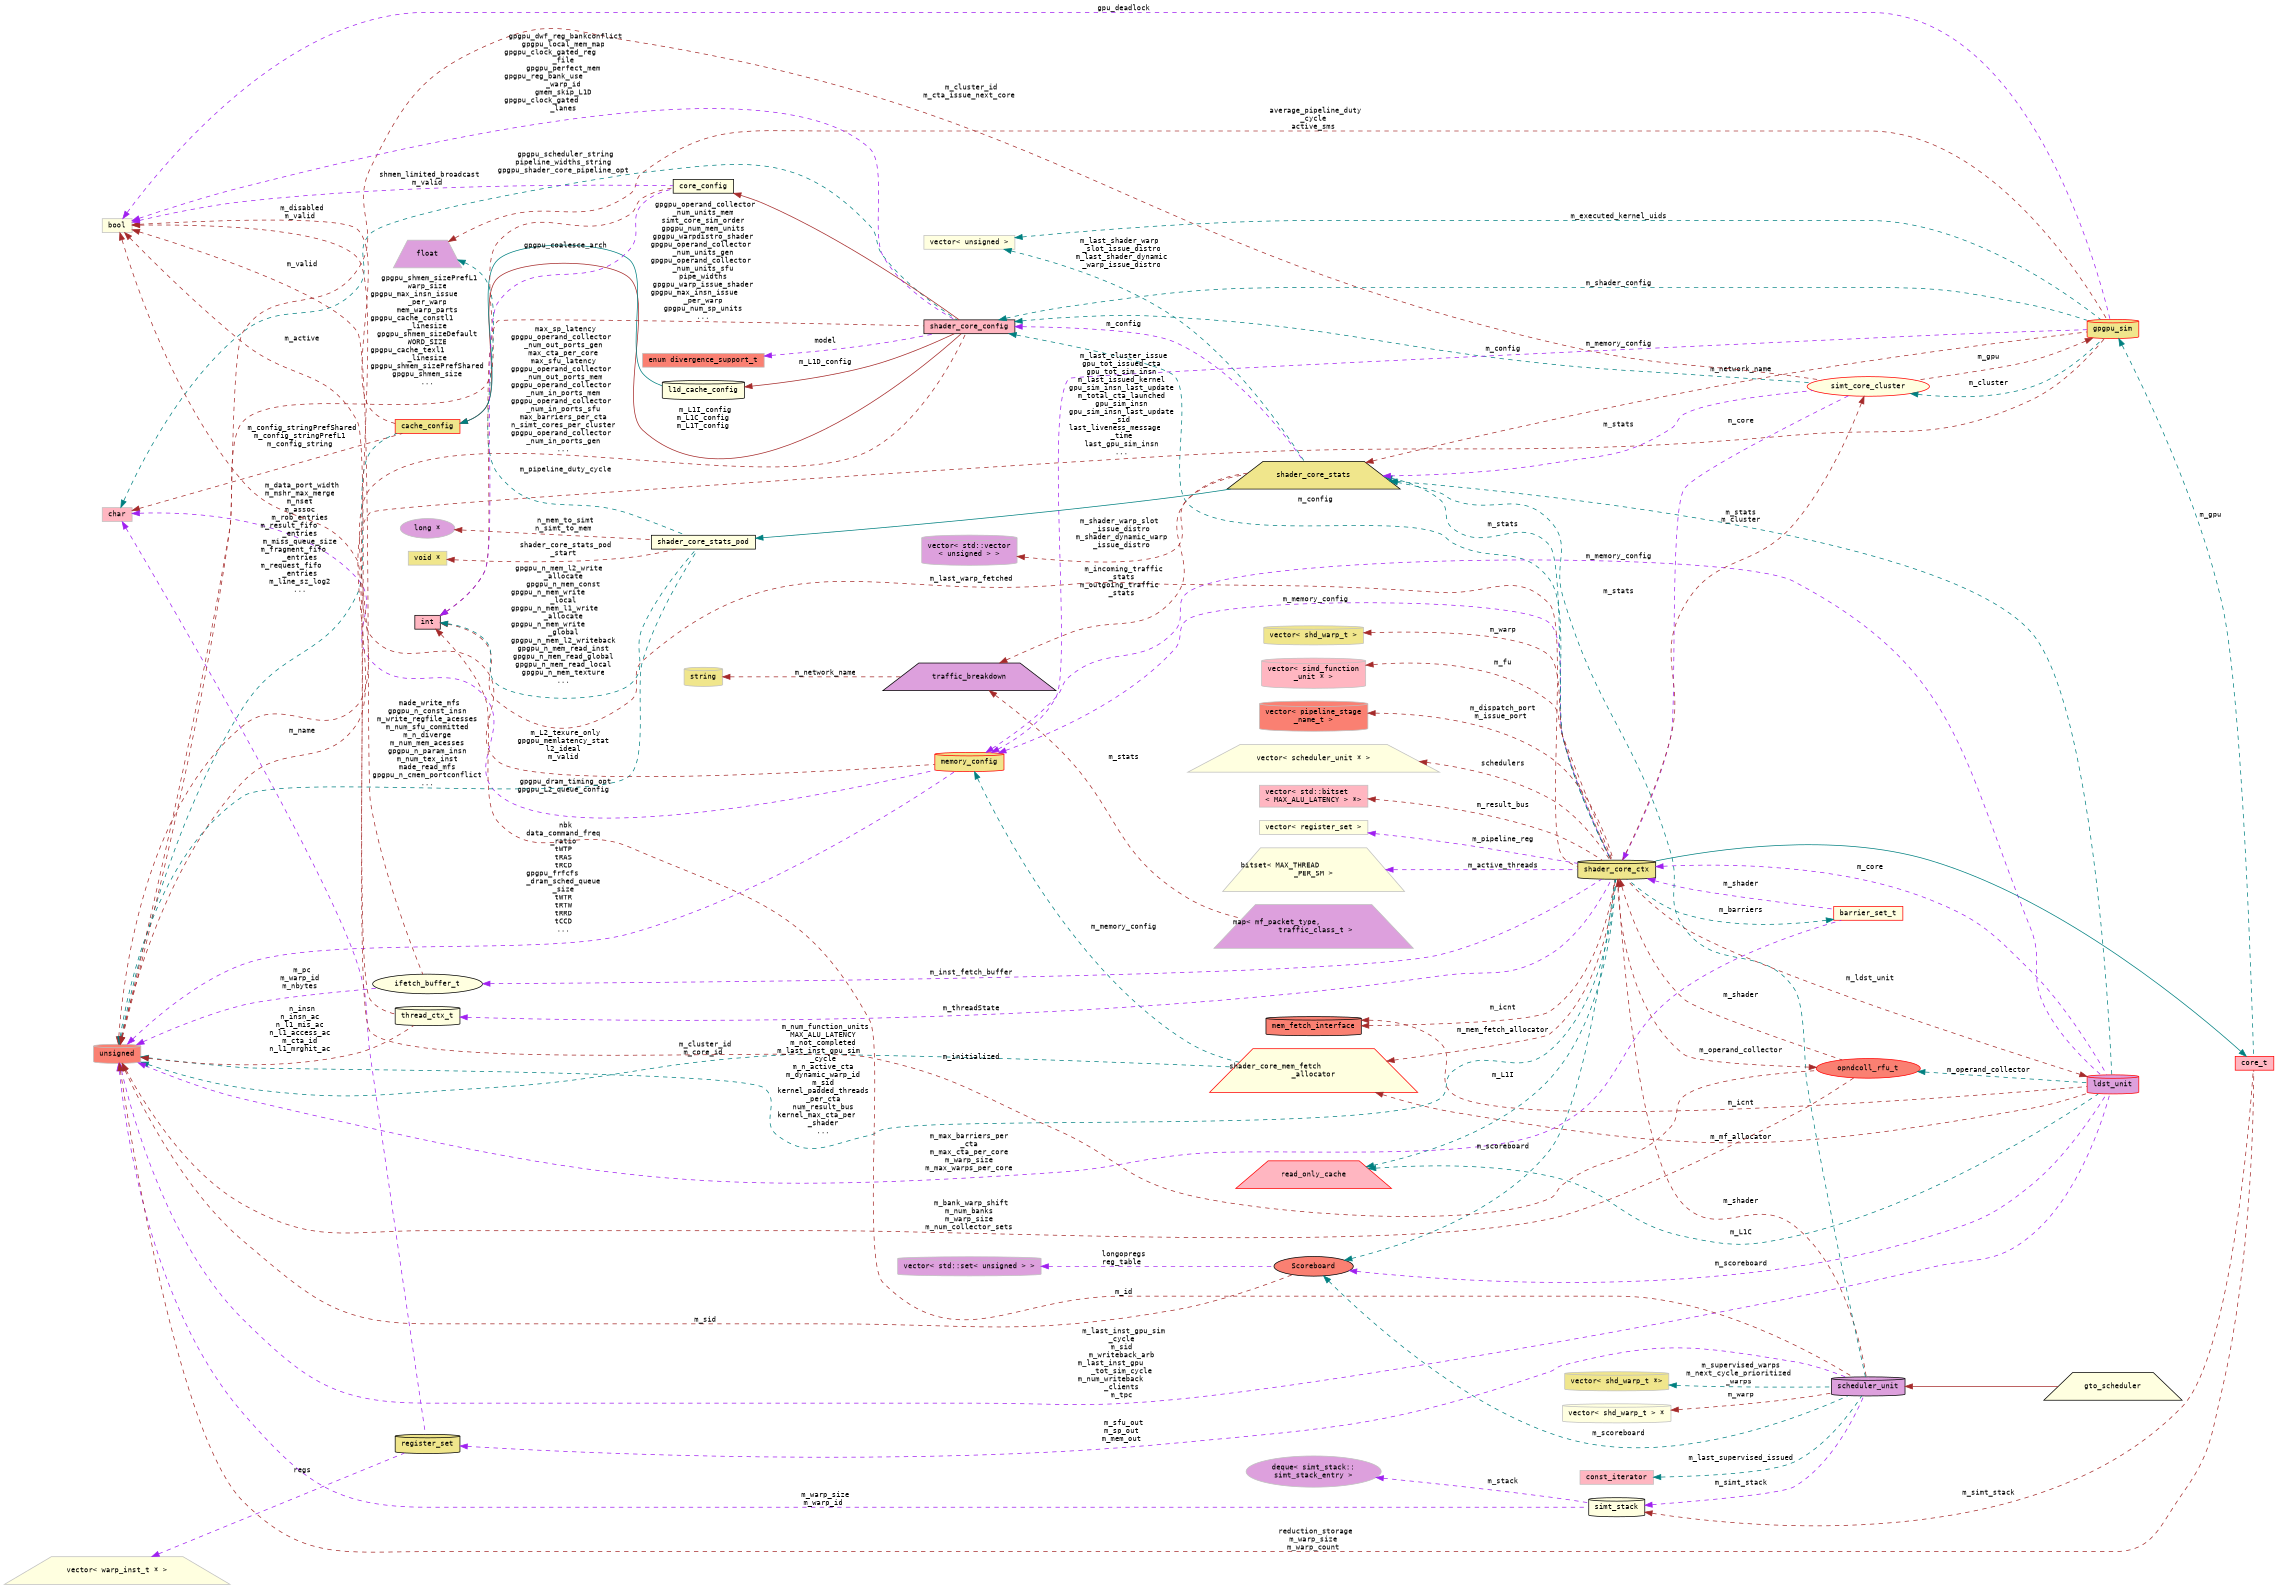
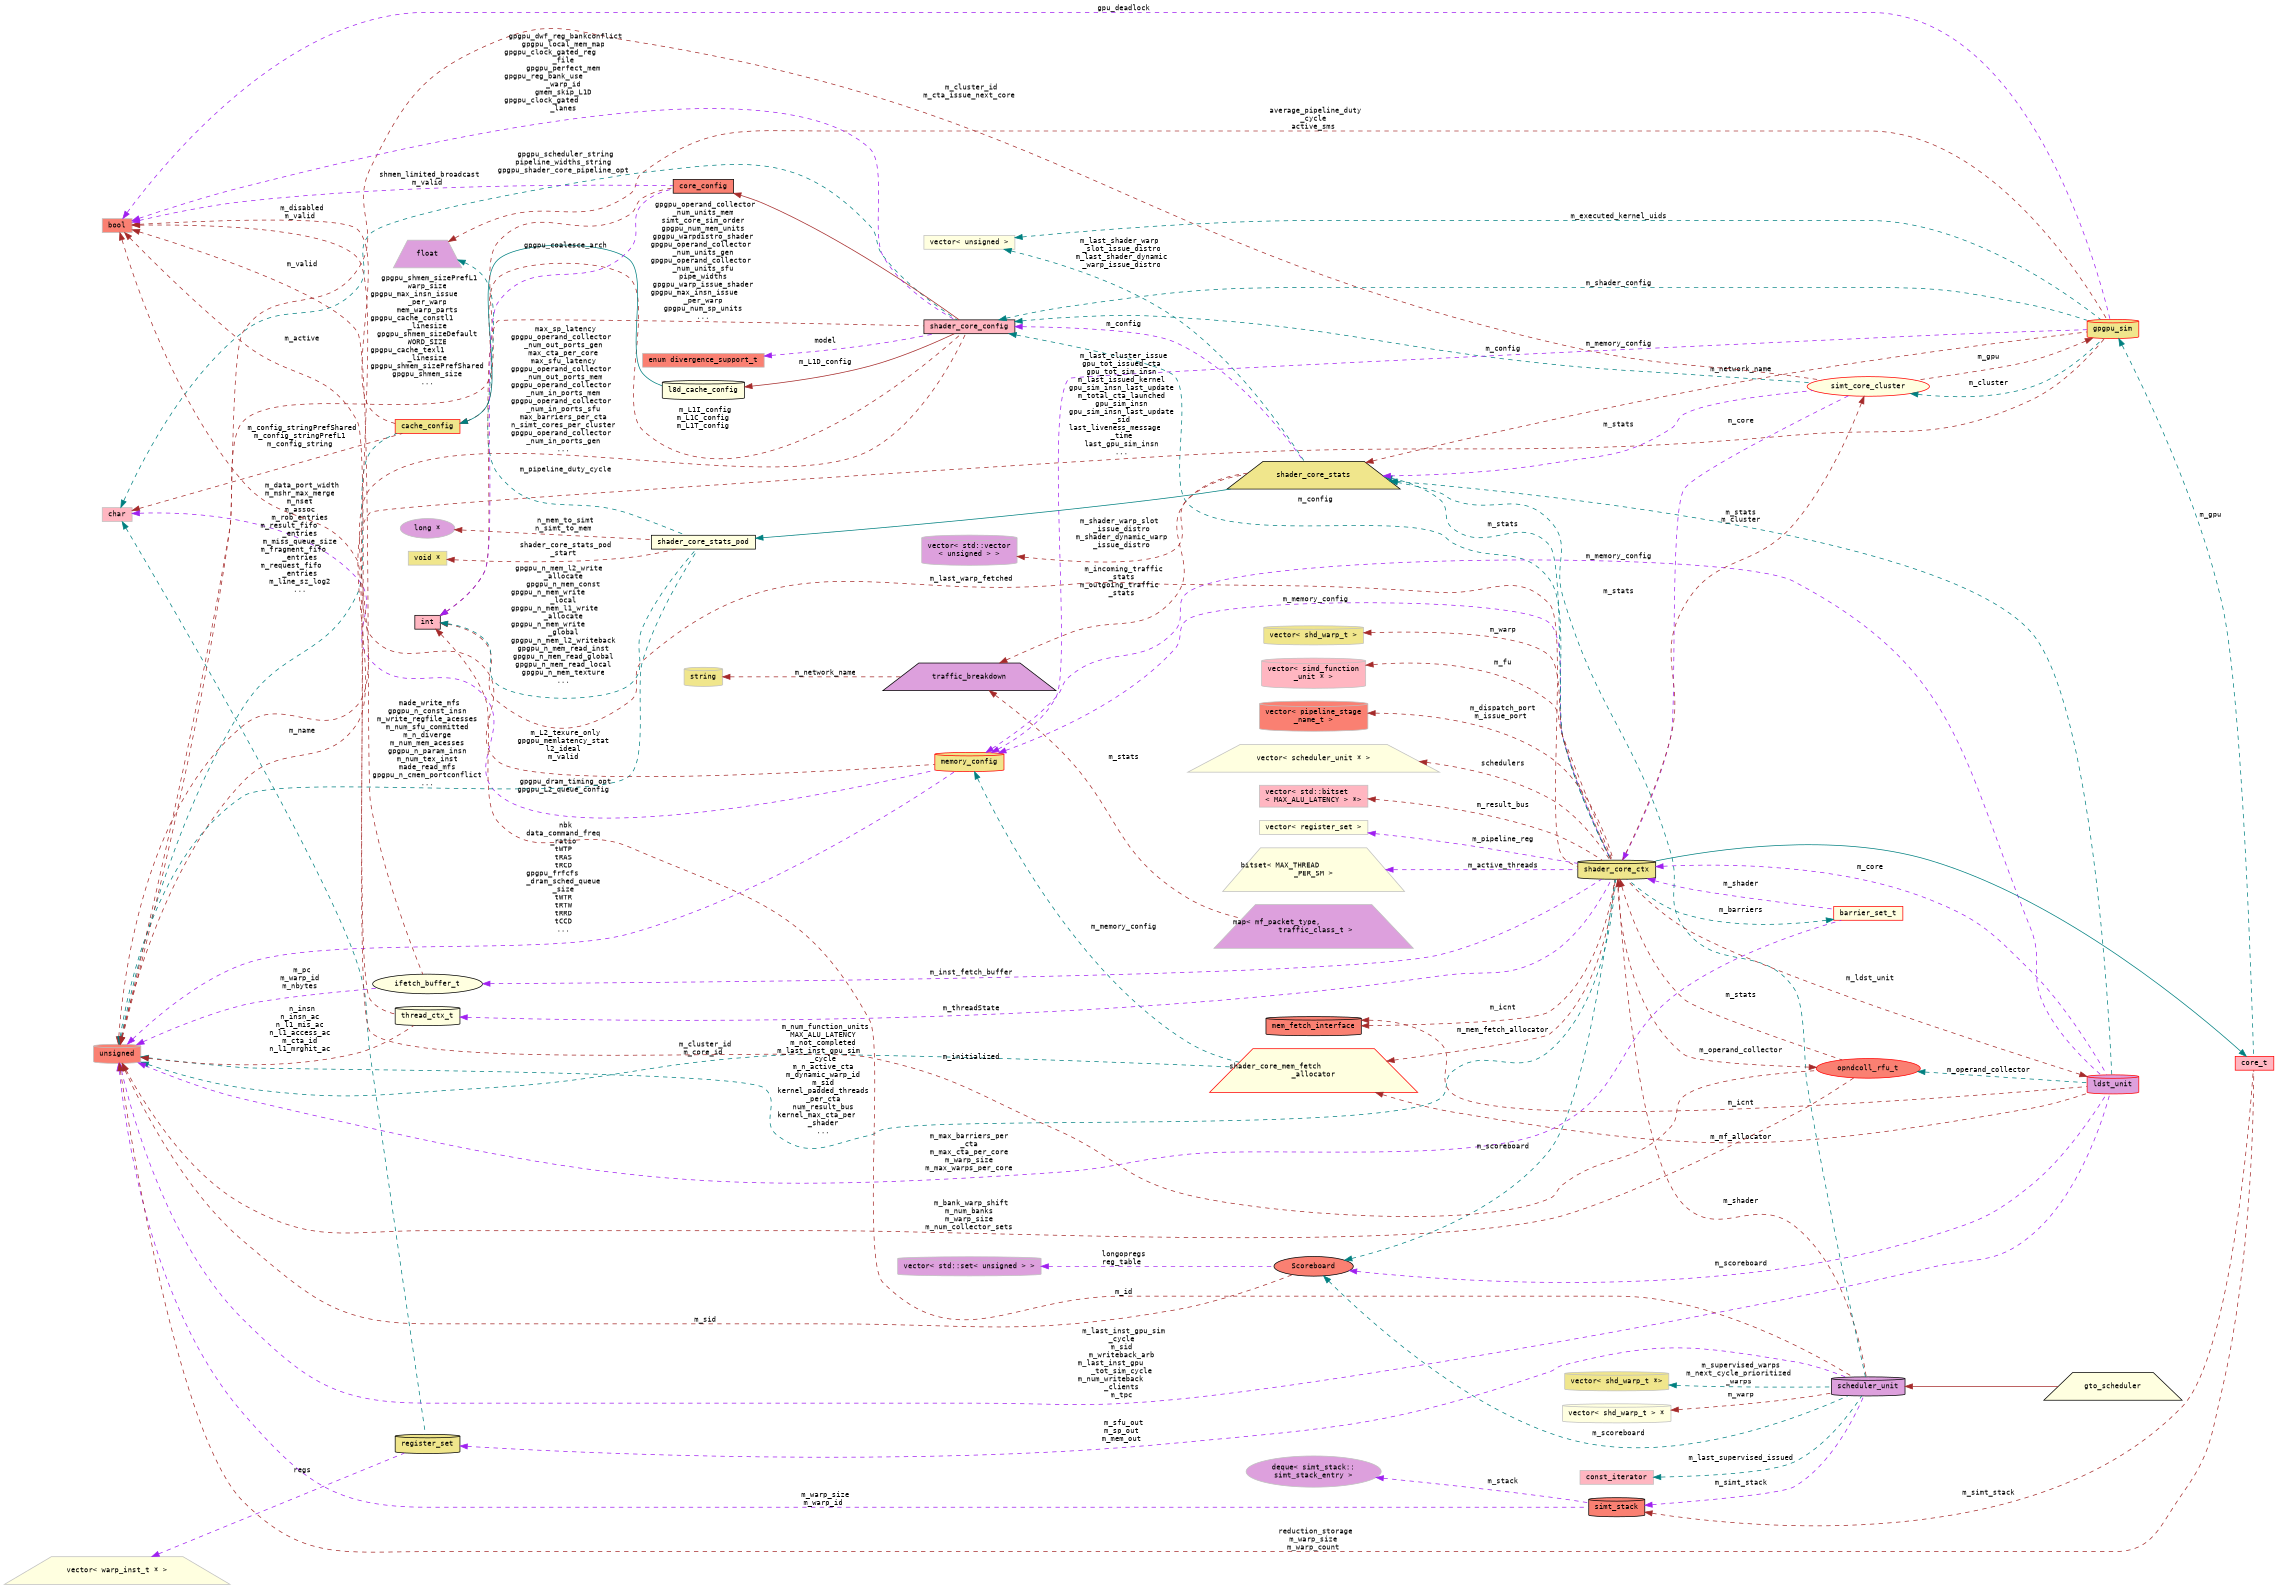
(703, 186) -> (703, 186)
(117, 226) -> (117, 226)
(634, 388) -> (634, 388)
(703, 390) -> (703, 390)
(354, 955) -> (354, 955)
(1739, 995) -> (1739, 995)
(1314, 1175) -> none
(1617, 1507) -> (1617, 1507)
